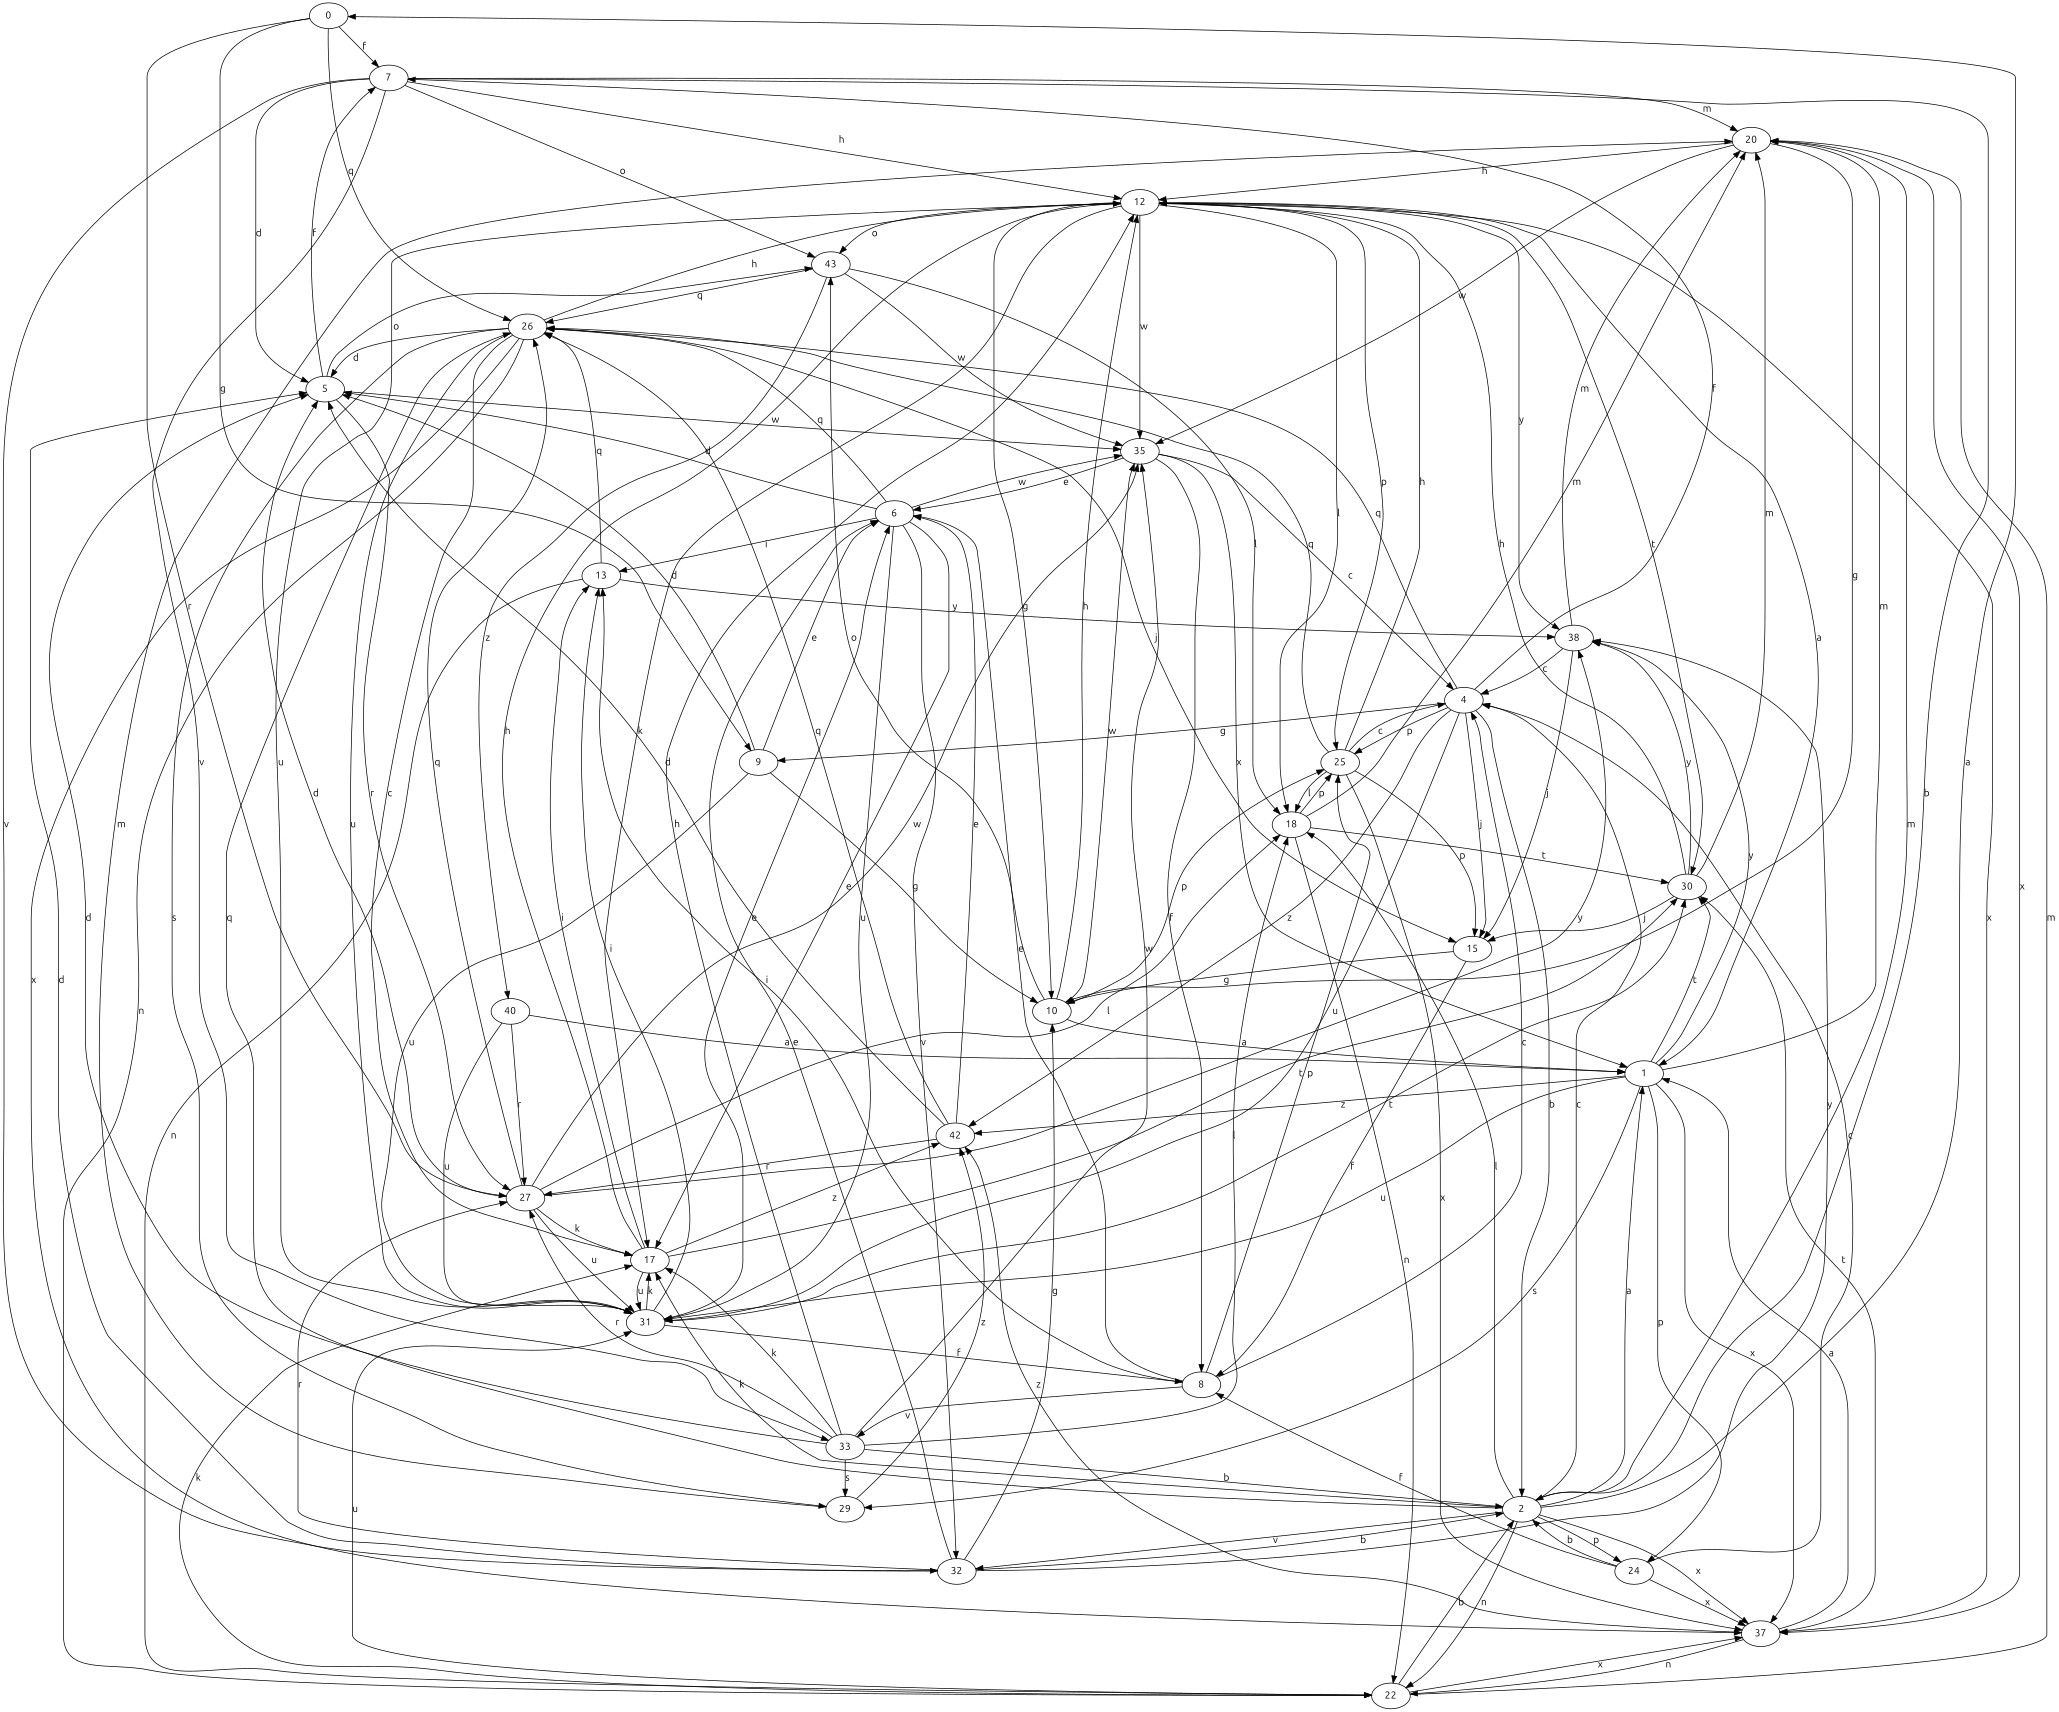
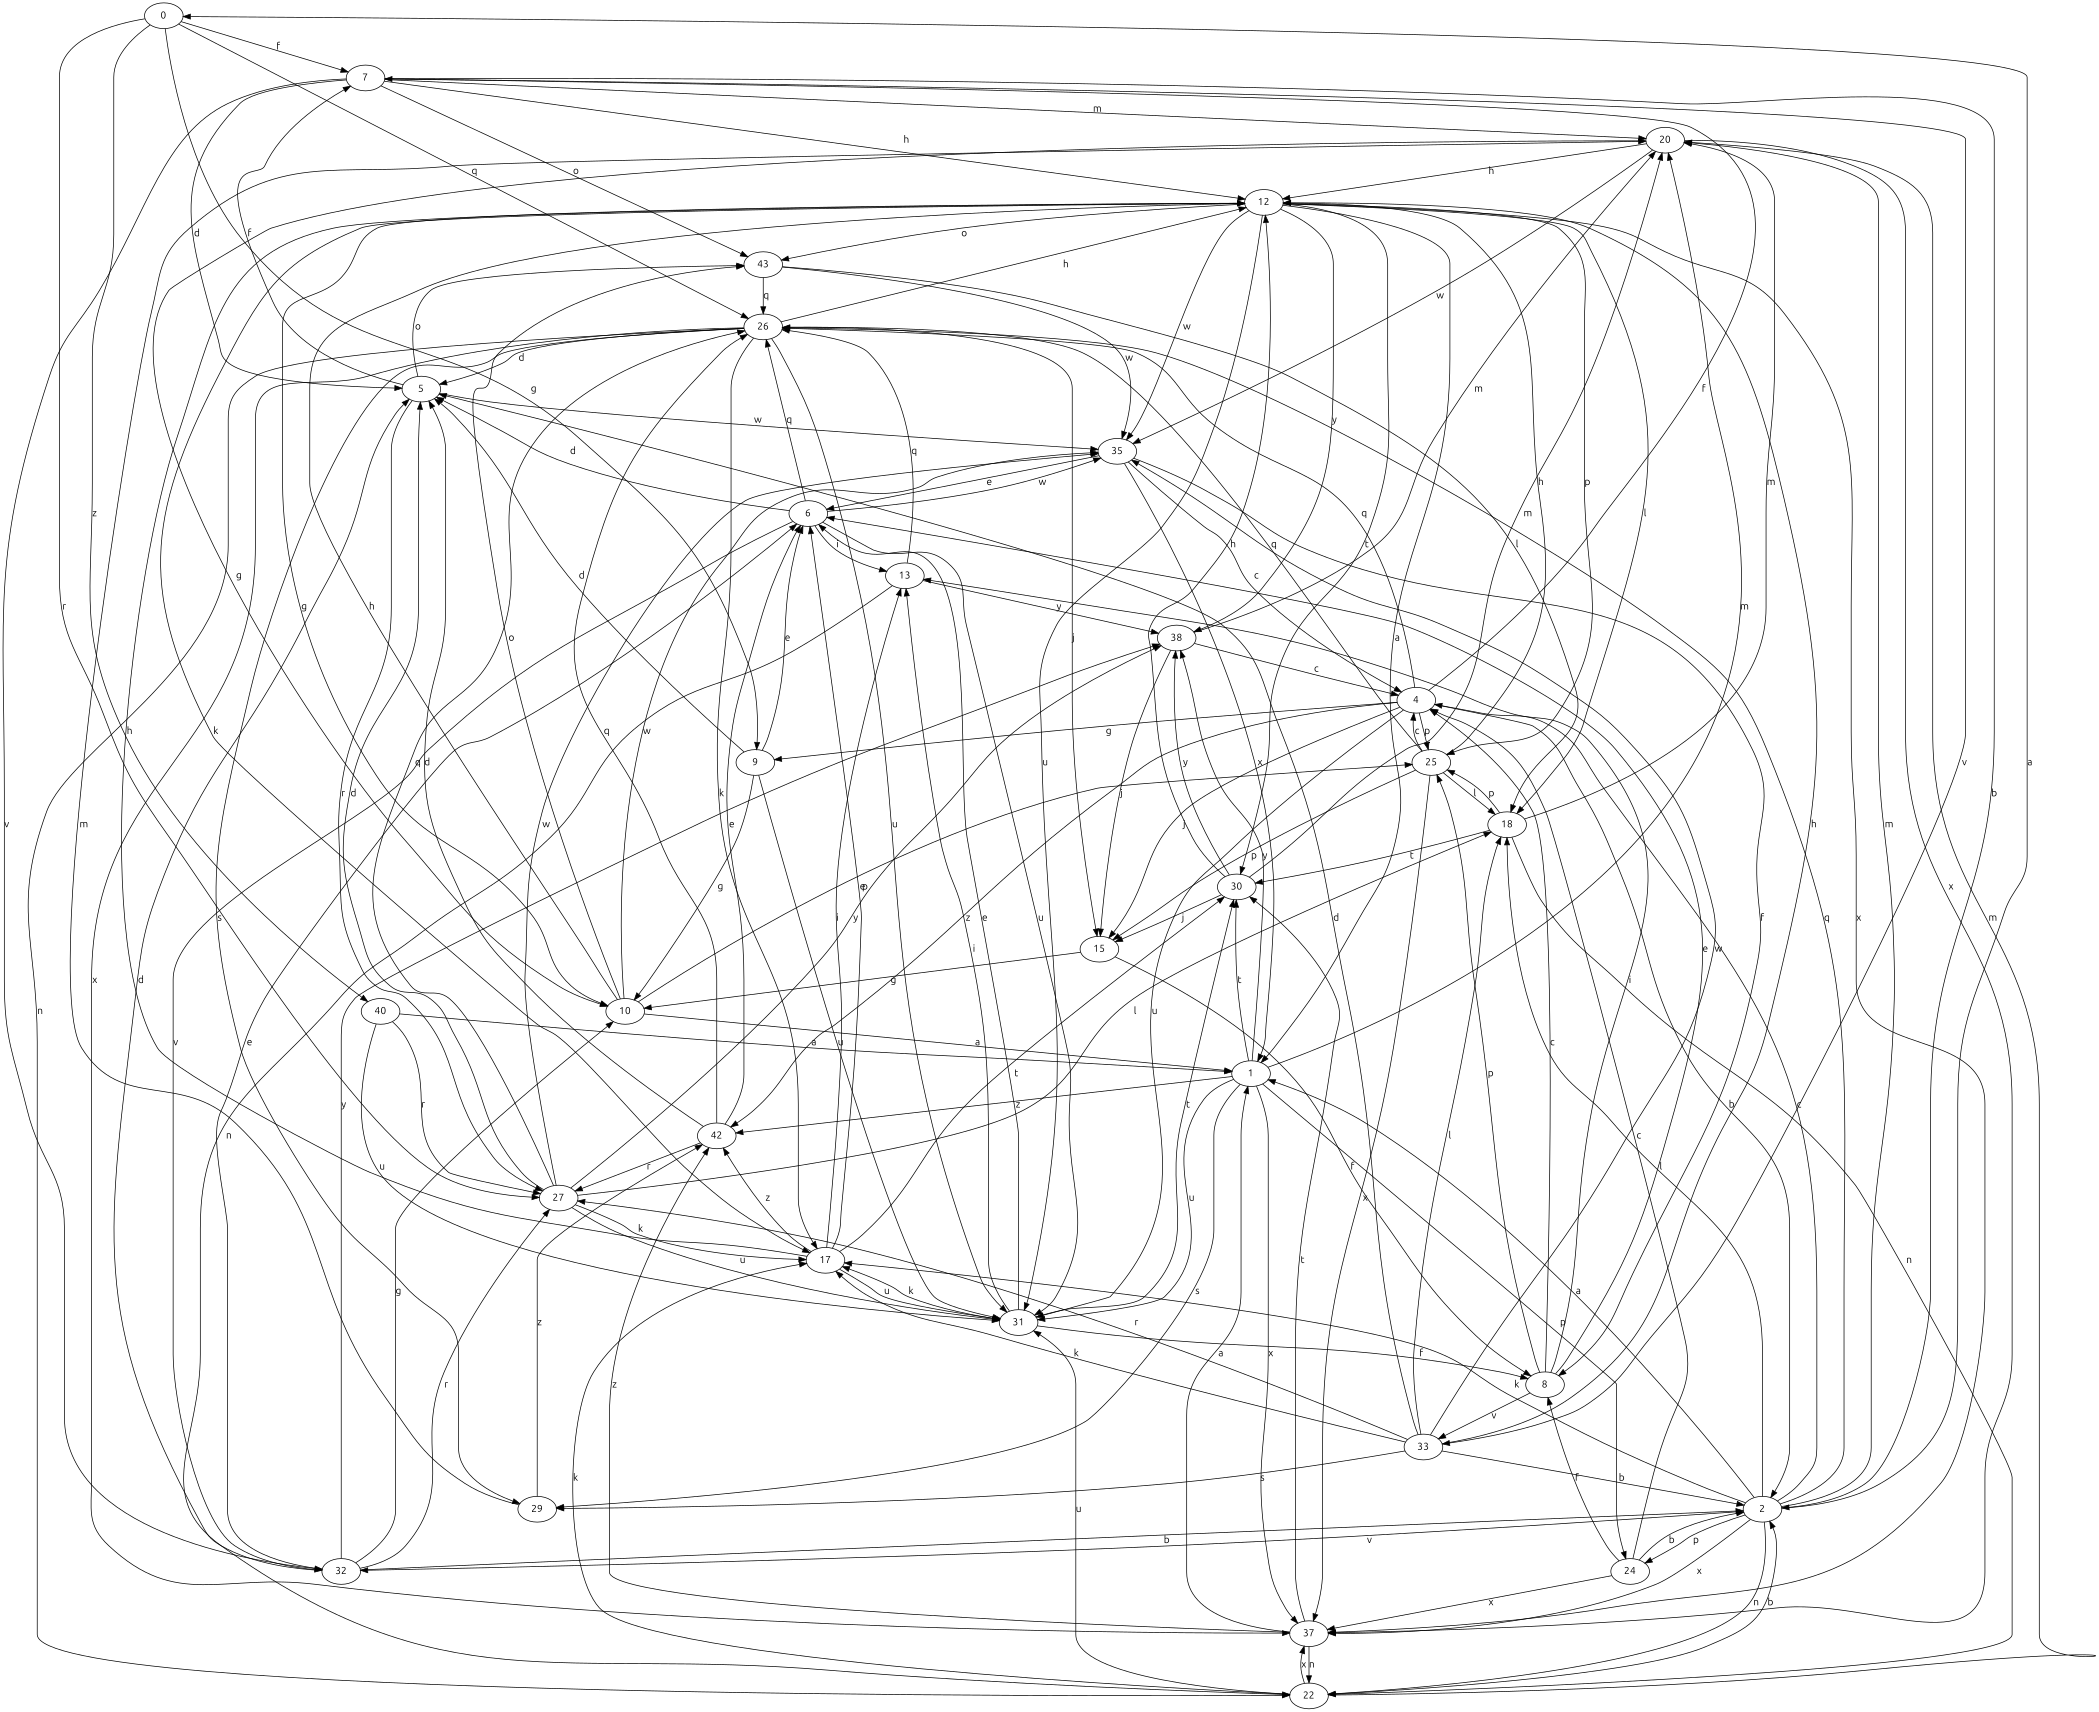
(521, 568) -> (91, 553)
(390, 794) -> (721, 794)
(842, 883) -> (859, 891)
